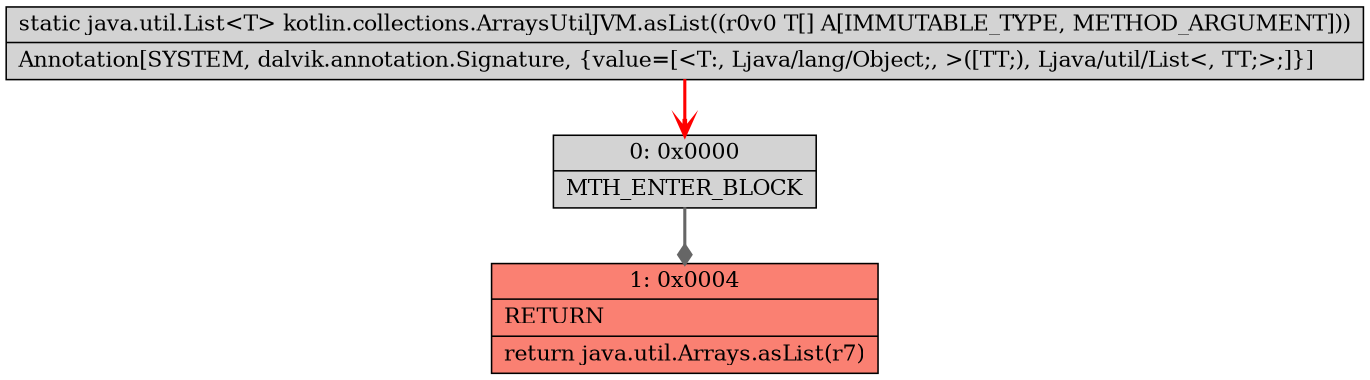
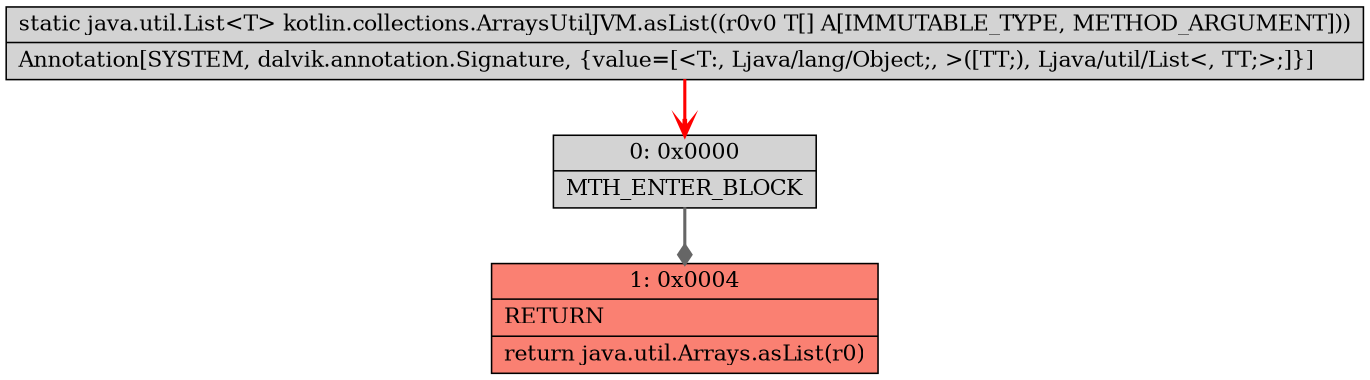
(685, 354) -> (685, 354)
